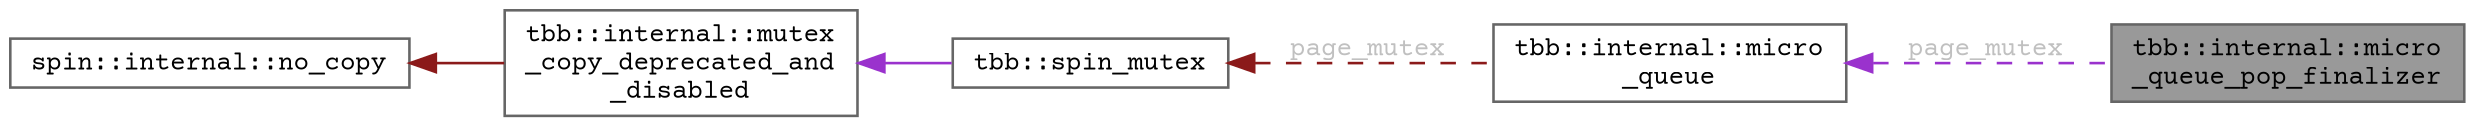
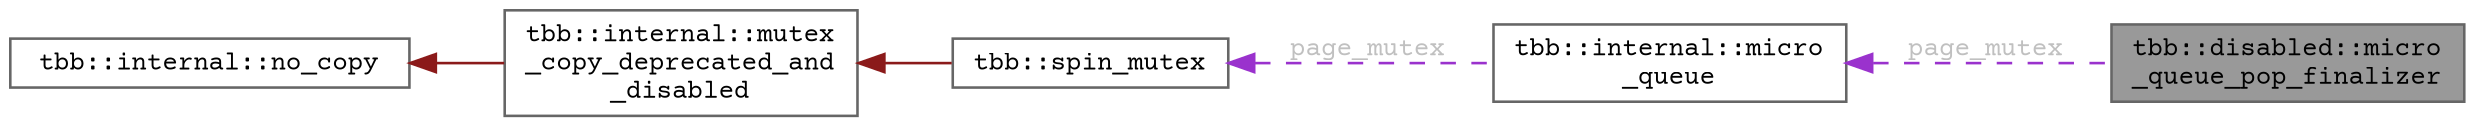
(210, 63) -> (210, 63)
(918, 63) -> (918, 63)
(1374, 63) -> (1374, 63)
(2288, 63) -> (2288, 63)
